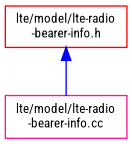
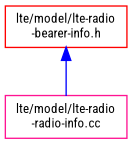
(66, 117) -> (66, 117)
